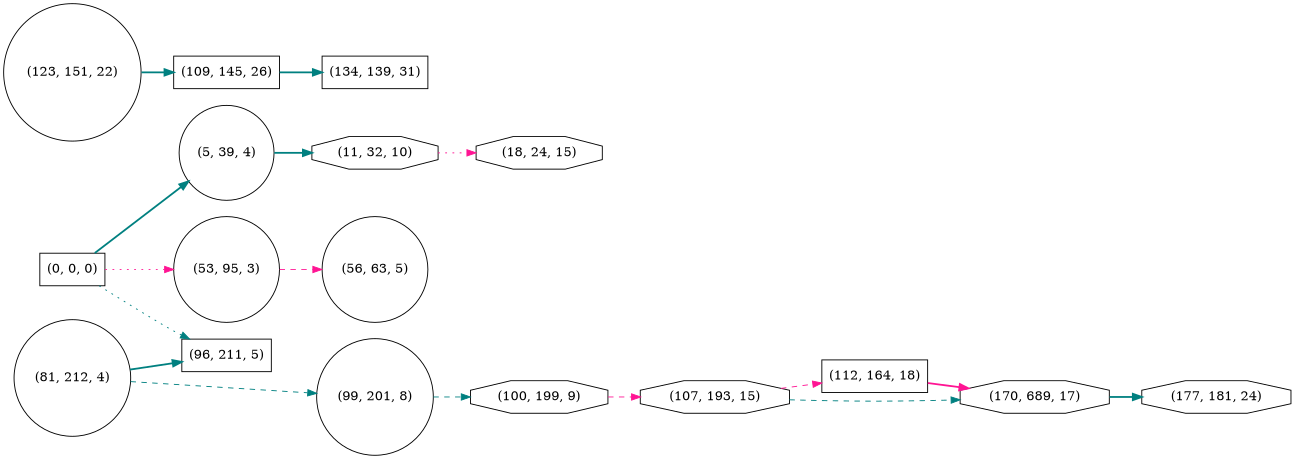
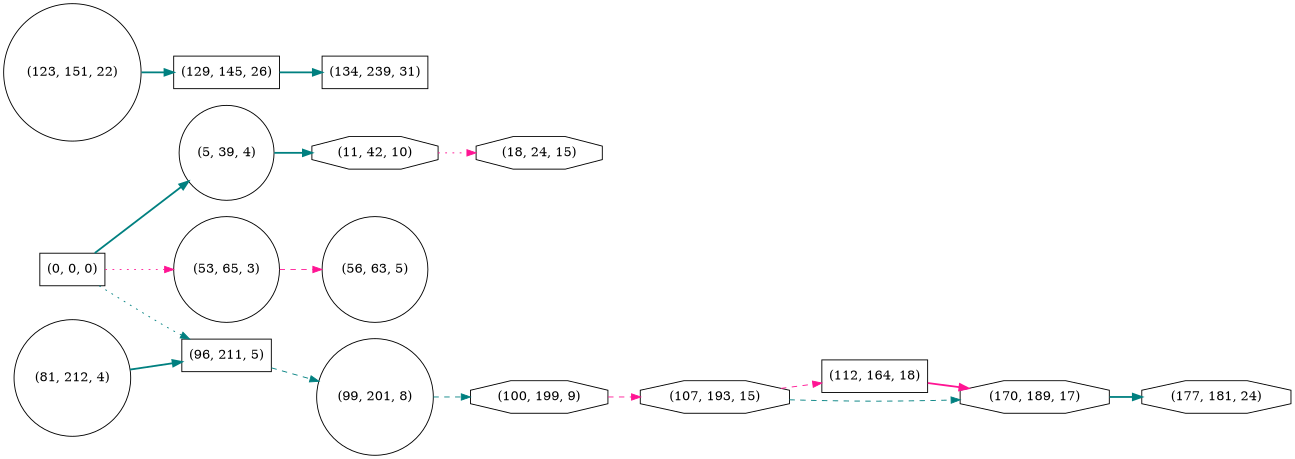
(227, 72) -> (227, 72)
(375, 72) -> (375, 72)
(375, 153) -> (375, 153)
(227, 269) -> (227, 269)
(219, 387) -> (291, 373)
(1035, 397) -> (1035, 397)
